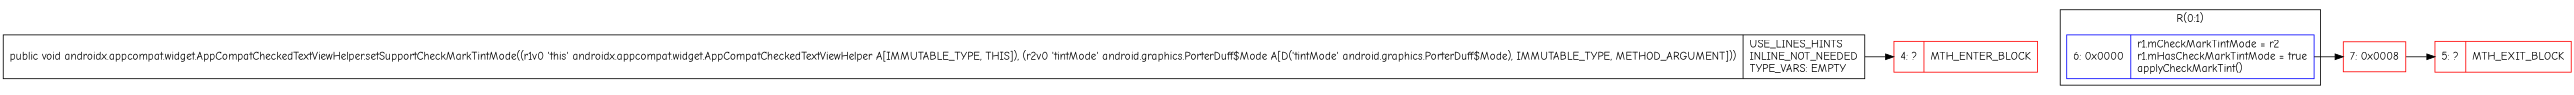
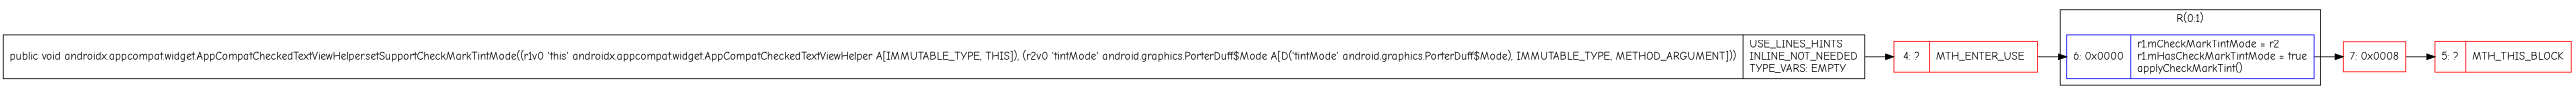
(1981, 56) -> (1980, 56)
(2518, 56) -> (2518, 56)
none -> (2048, 57)
